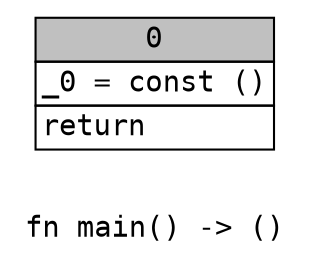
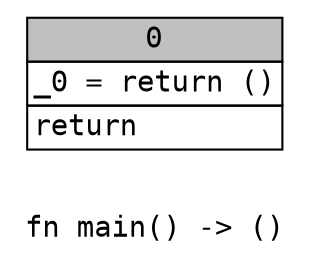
(155, 83) -> (155, 83)
